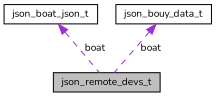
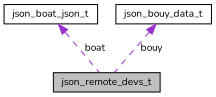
(150, 48) -> (151, 48)
